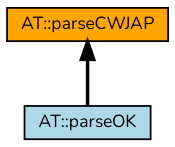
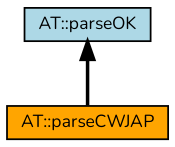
(88, 83) -> (88, 83)
